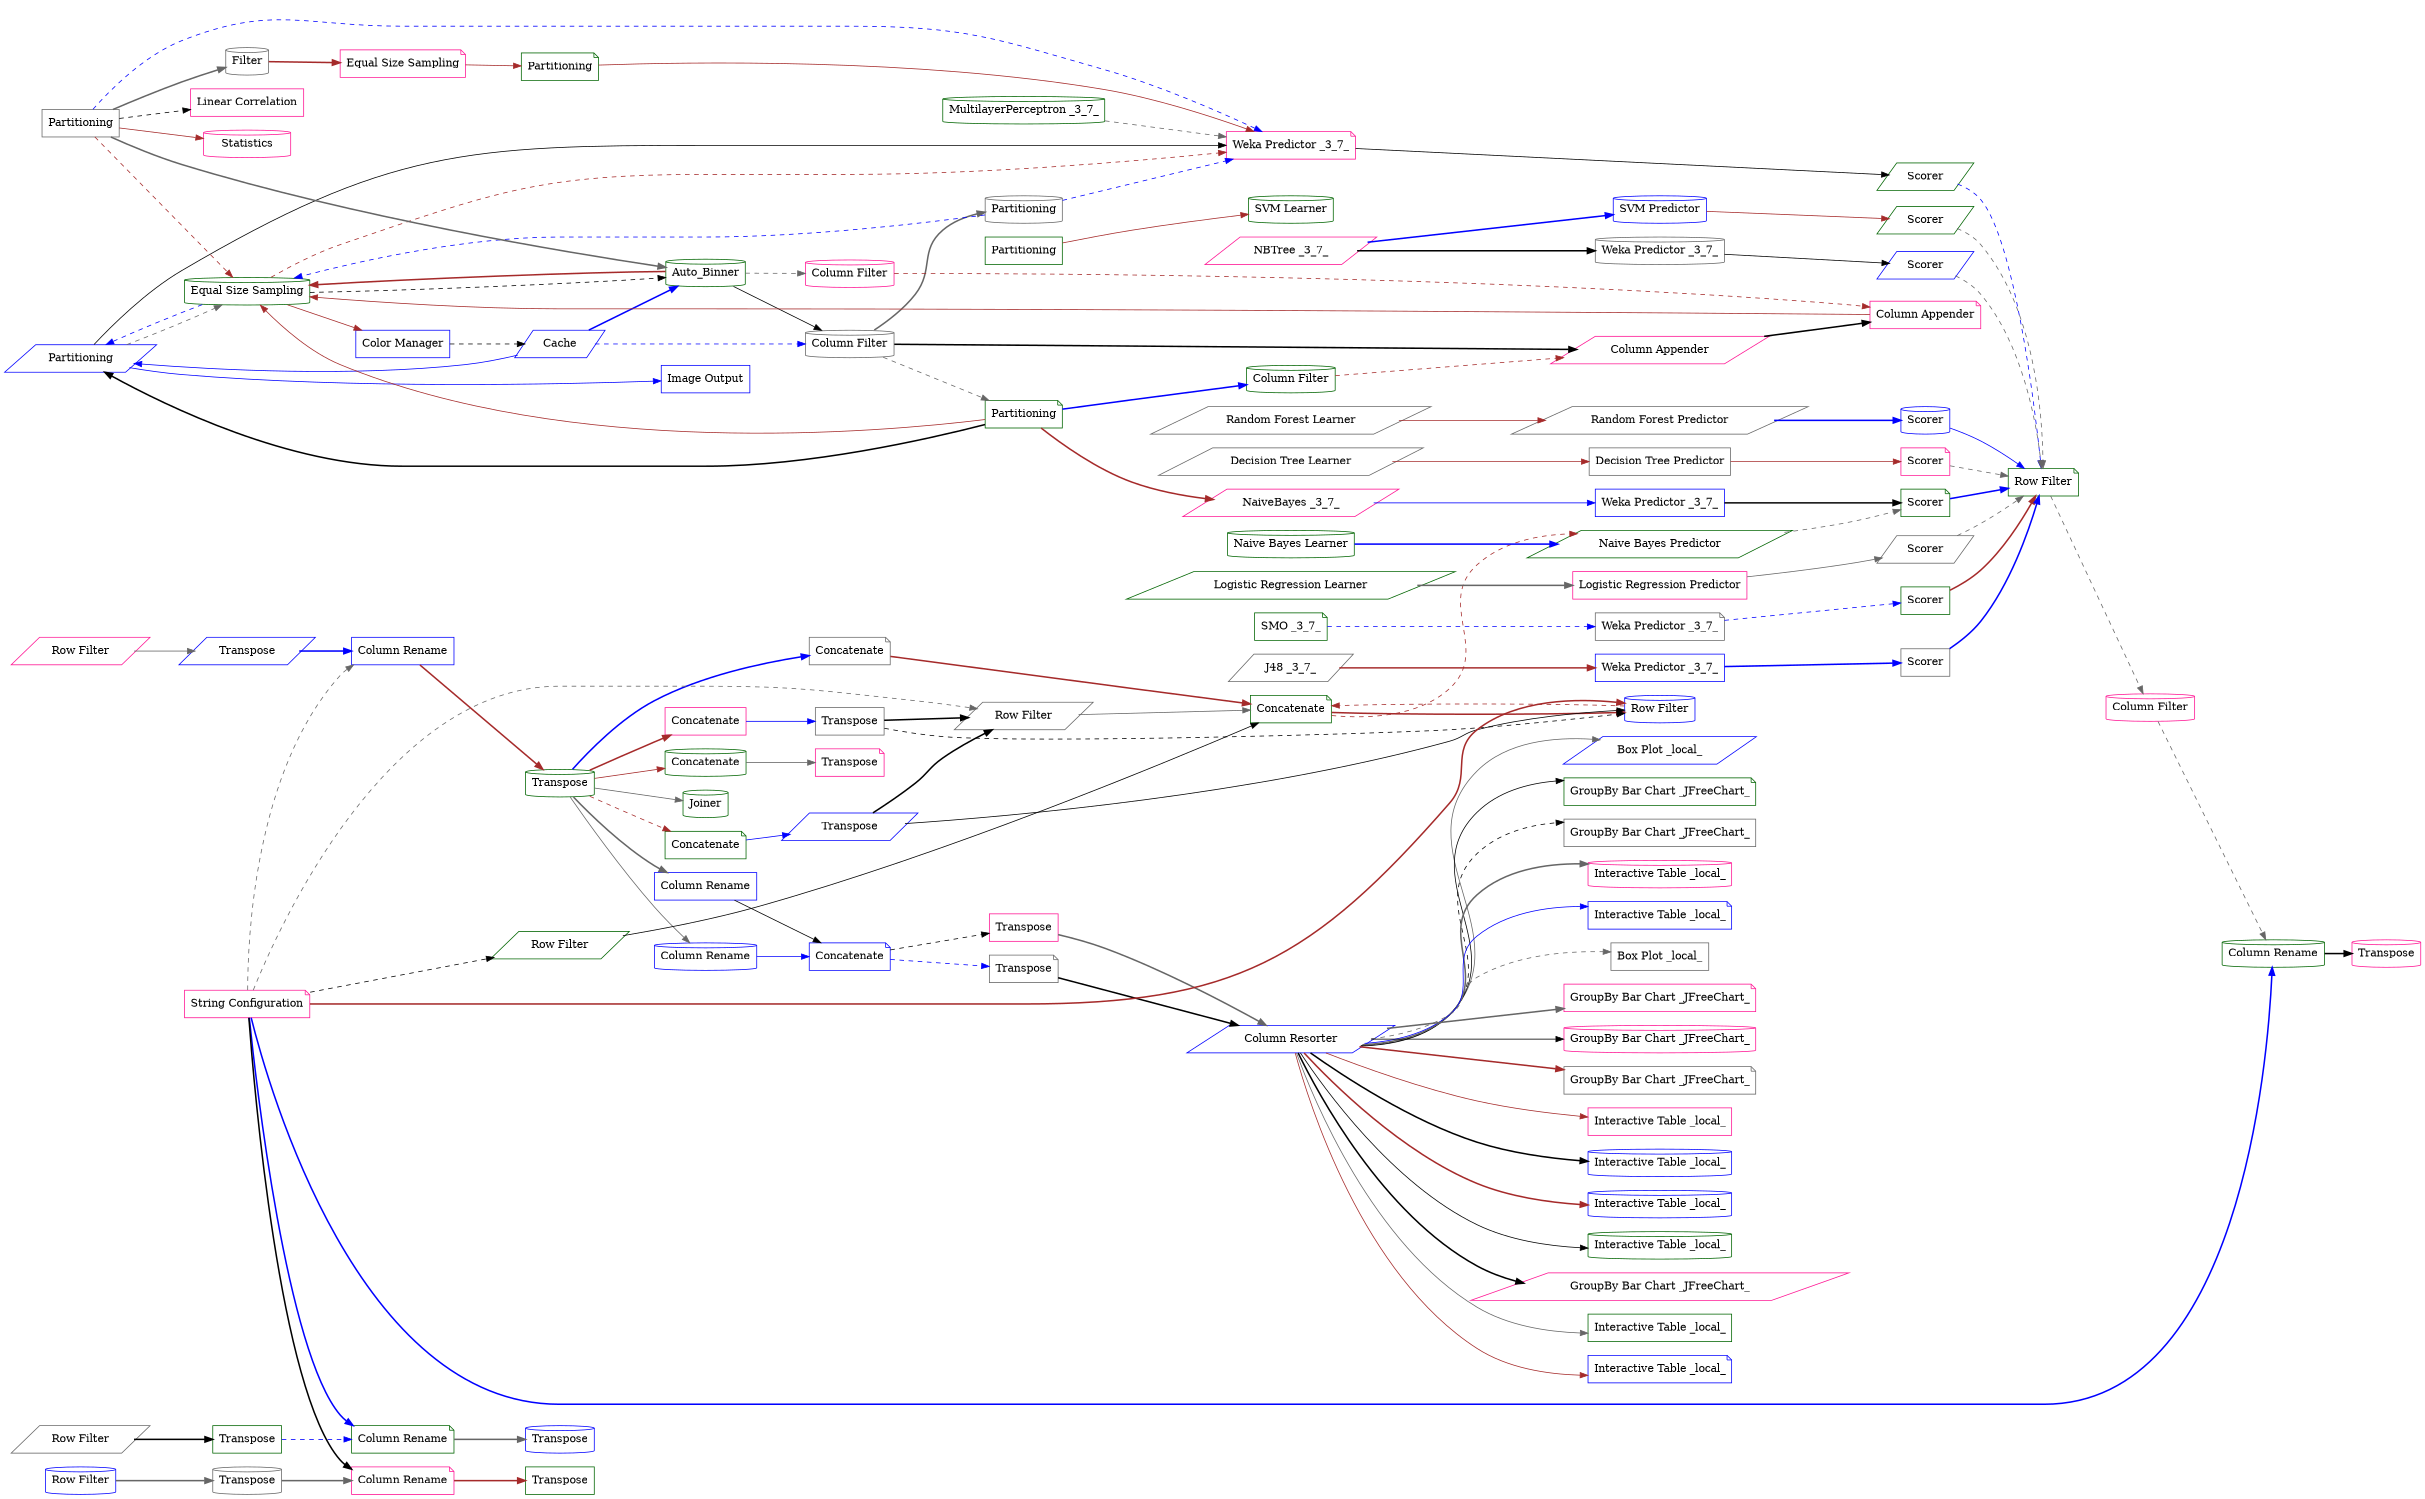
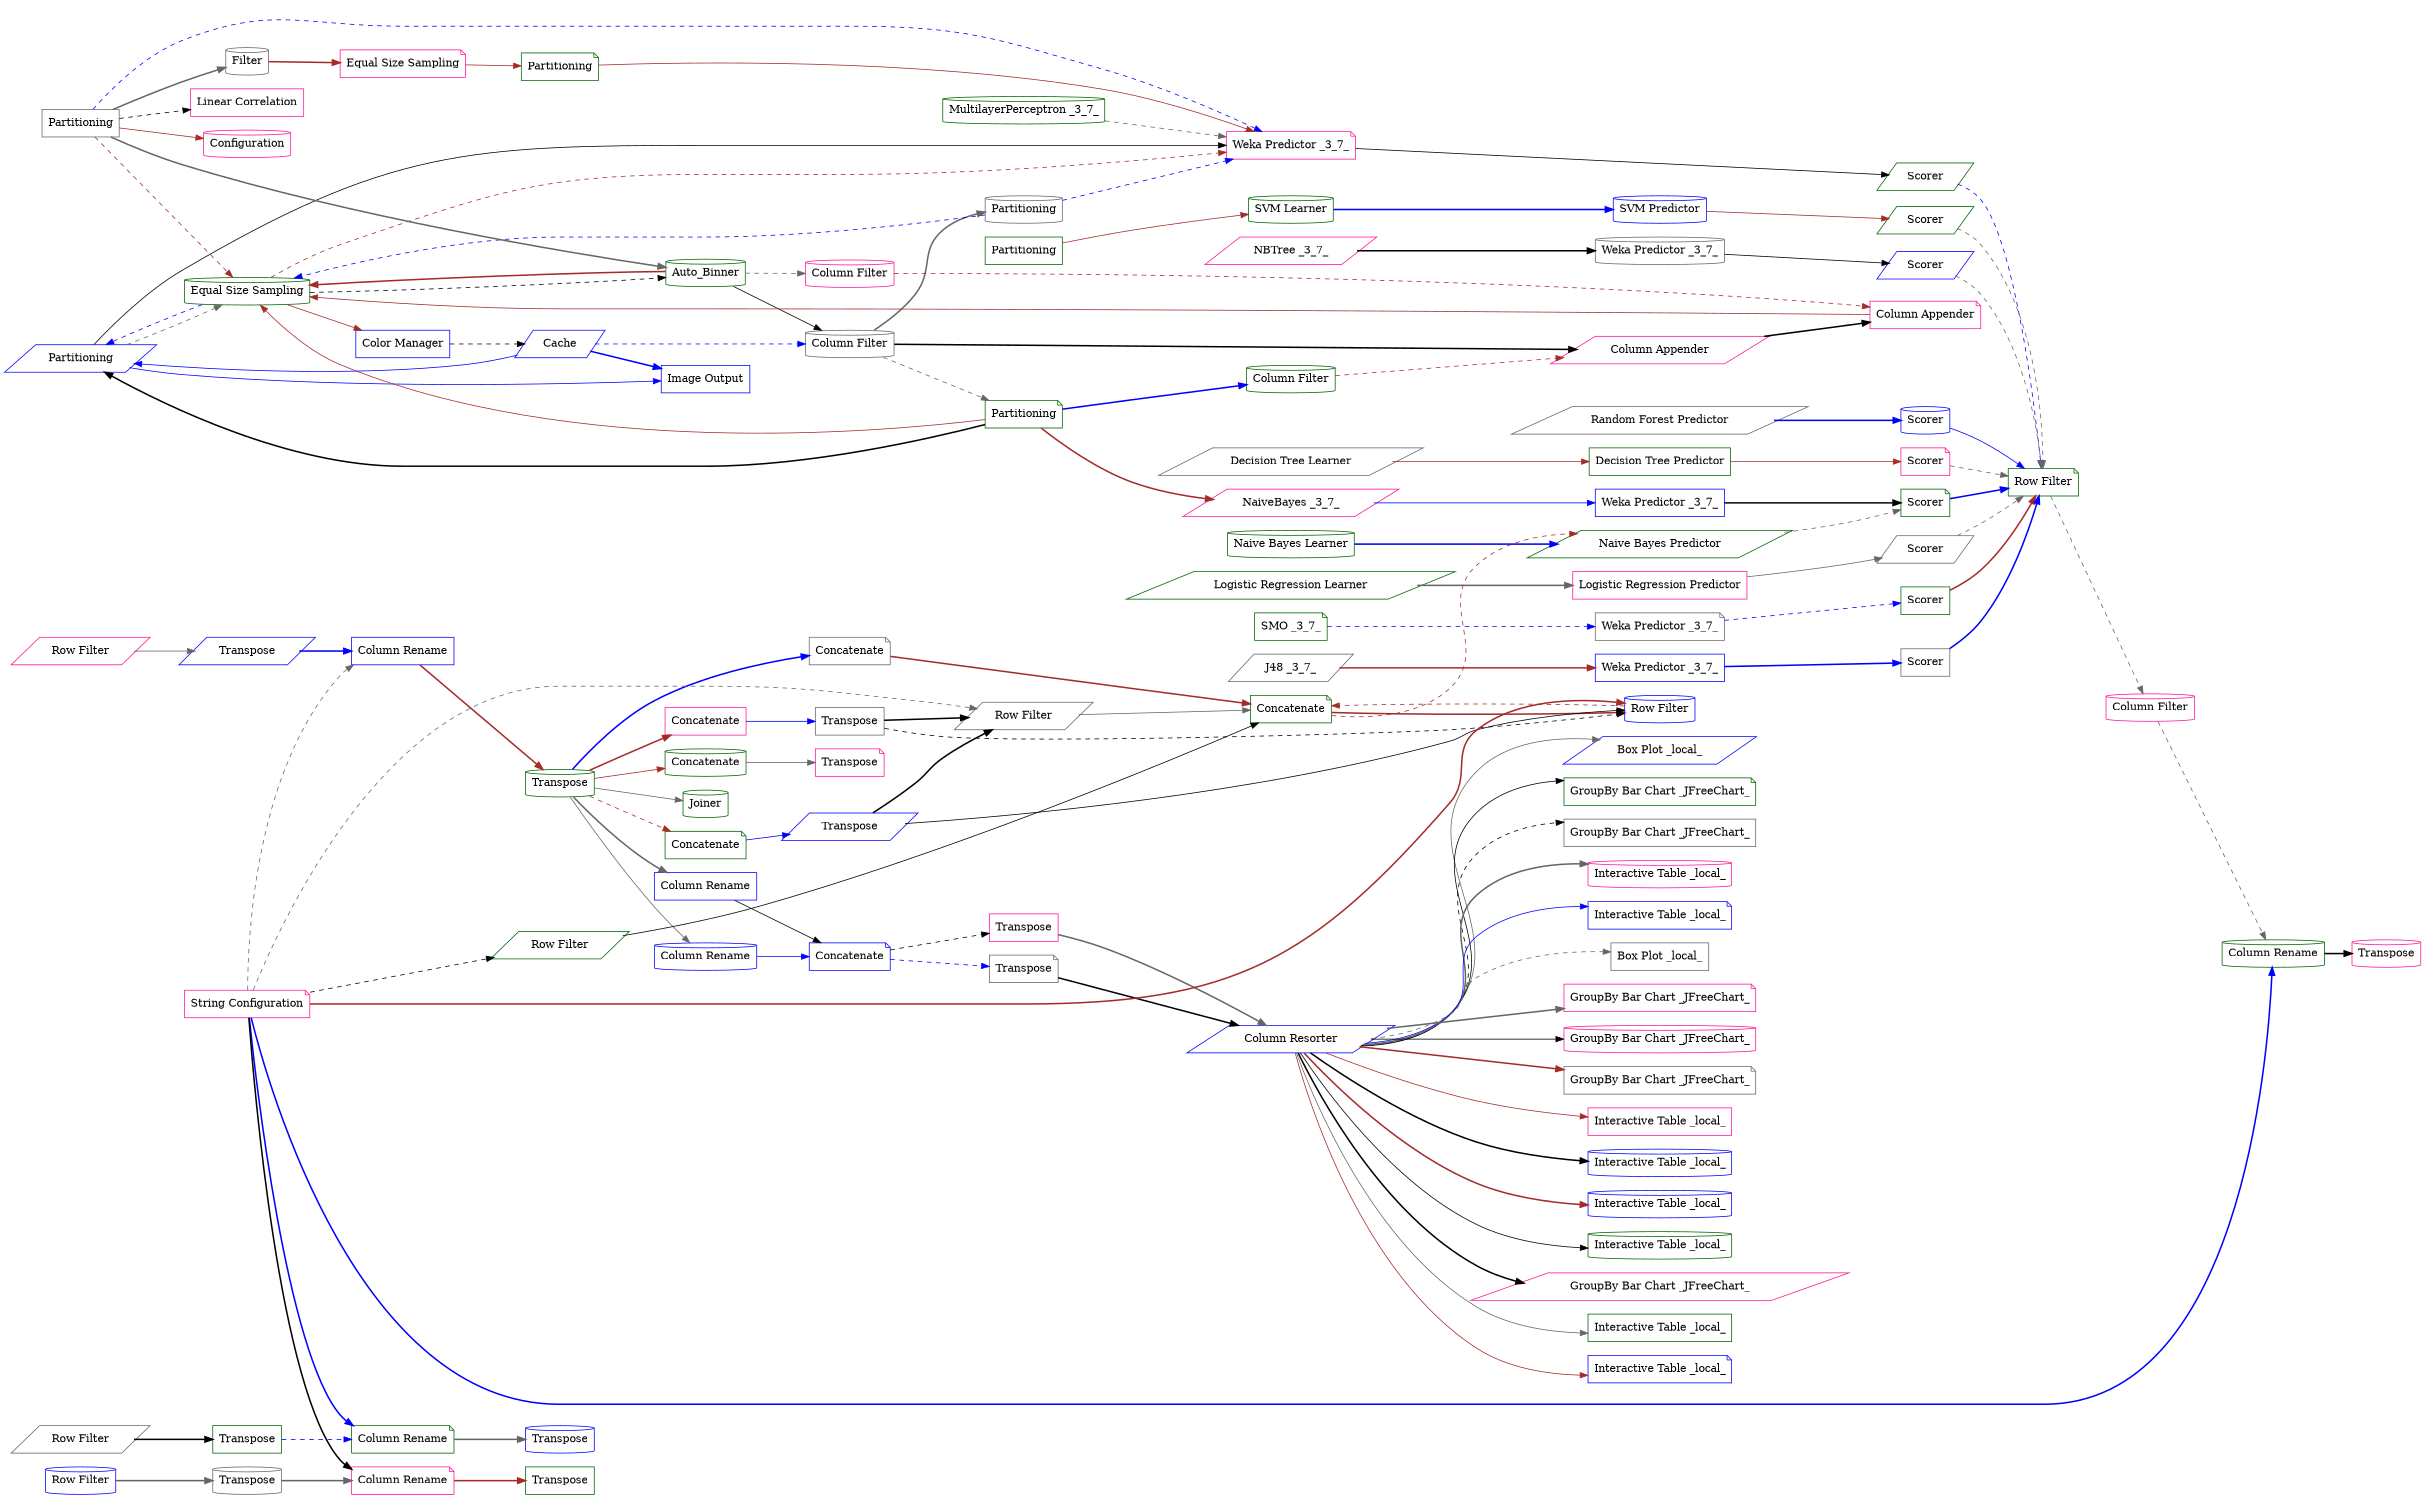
(247, 144) -> (247, 144)
(1487, 229) -> (1469, 210)
(621, 314) -> (622, 359)
(1291, 420) -> none
(1660, 462) -> (1660, 462)
